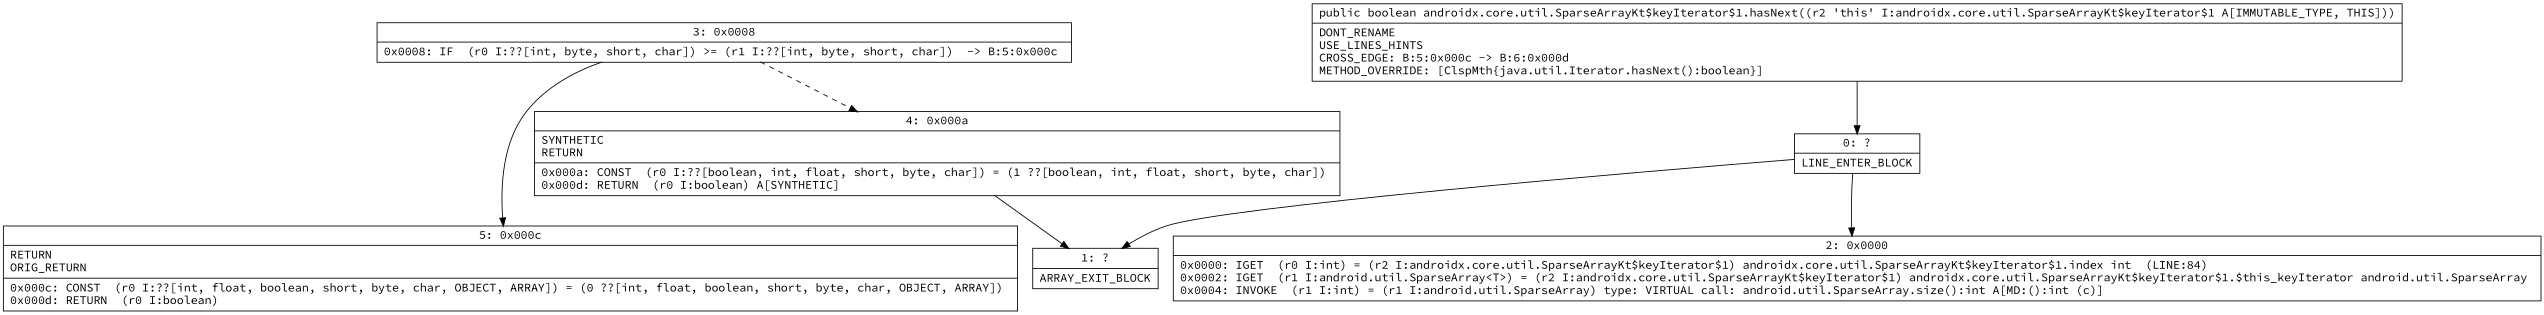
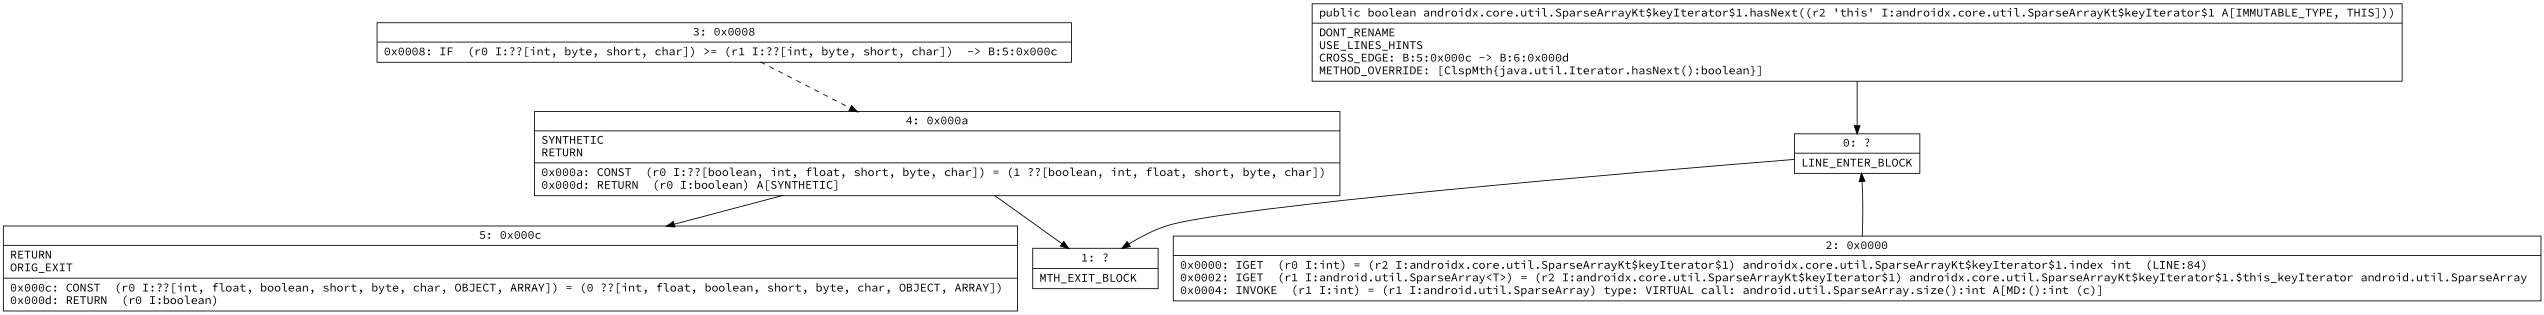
(521, 120) -> (729, 210)
(1852, 200) -> (1863, 209)
(48, 268) -> (42, 268)
(1095, 278) -> (1088, 278)
